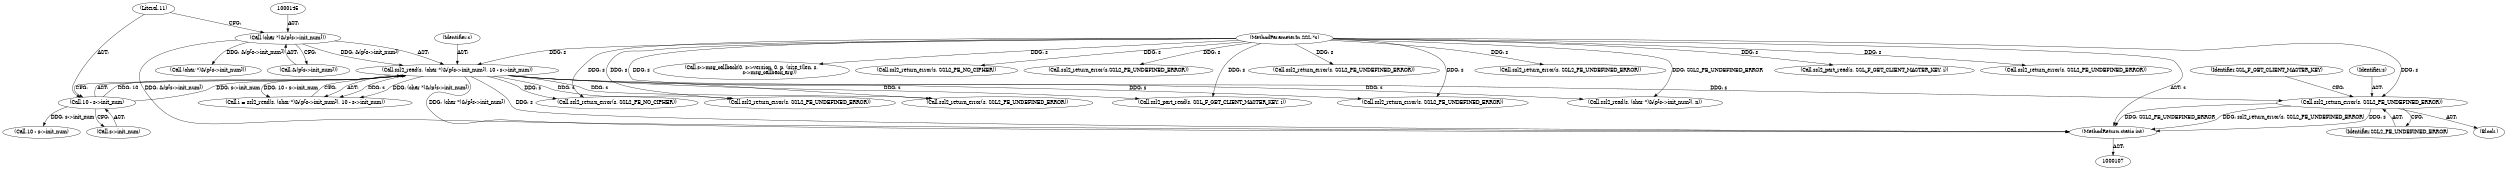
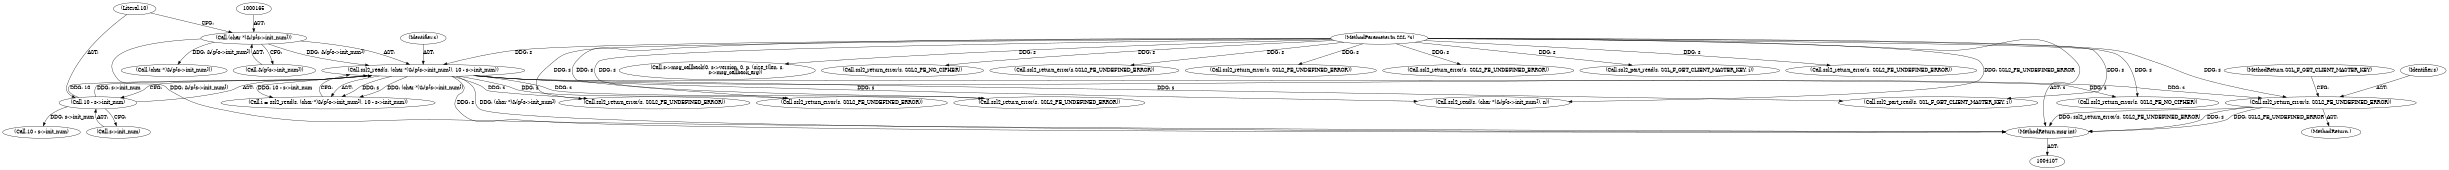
(154, 9) -> (135, 9)
(288, 9) -> (254, 9)
(2267, 70) -> (2309, 70)
(2113, 132) -> (2047, 132)
(2397, 132) -> none
(2489, 132) -> (2331, 132)
(2113, 162) -> (2047, 162)
